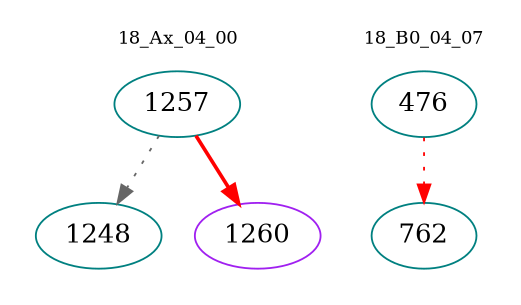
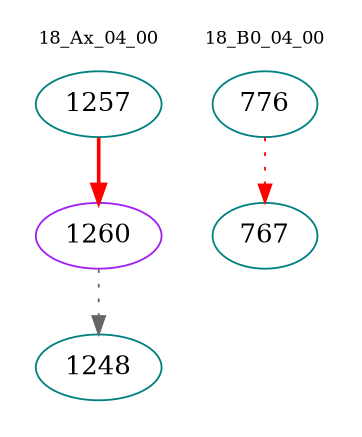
(424, 39) -> (265, 39)
(424, 104) -> (265, 104)
(143, 162) -> (99, 293)
(424, 236) -> (265, 236)
